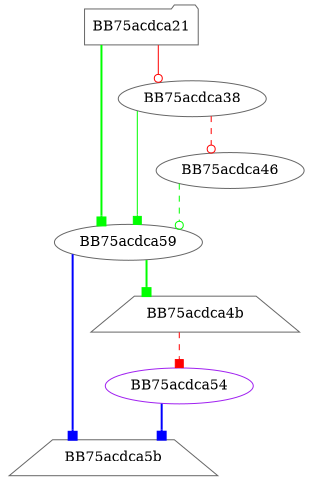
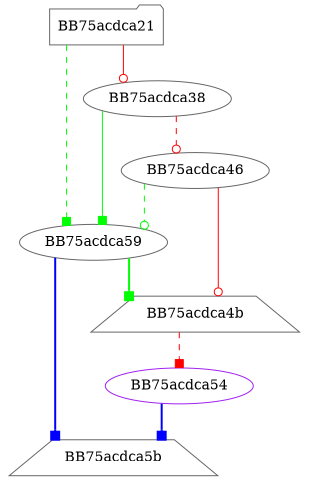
(101, 130) -> (67, 130)
none -> (218, 238)
